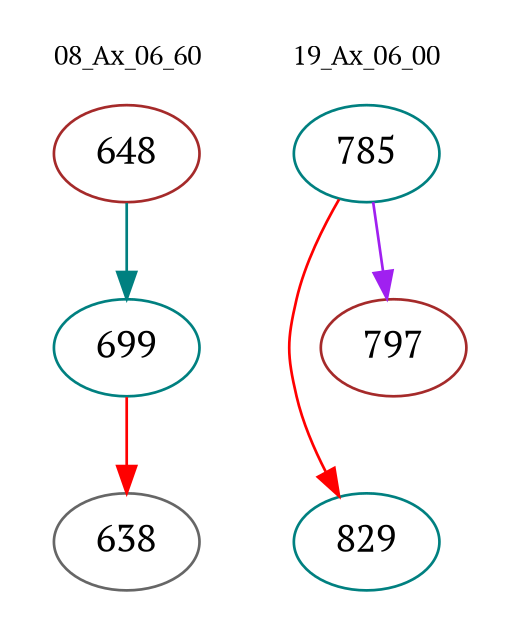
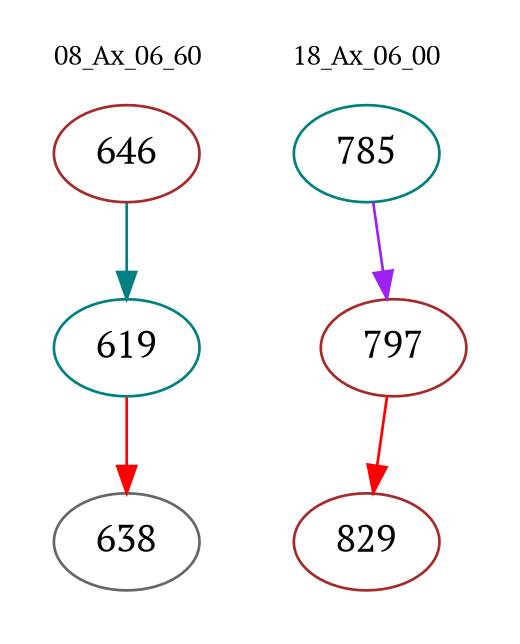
(367, 58) -> (367, 58)
(127, 154) -> (127, 154)
(290, 334) -> (382, 431)
(127, 348) -> (127, 348)
(367, 542) -> (367, 542)
